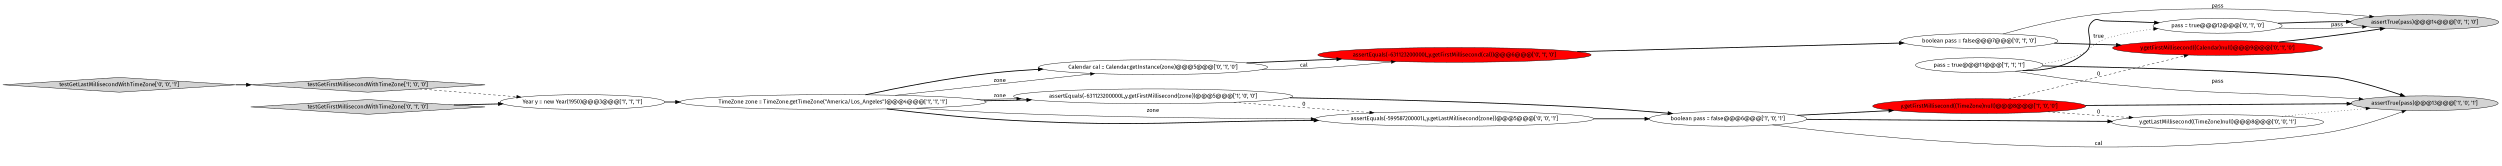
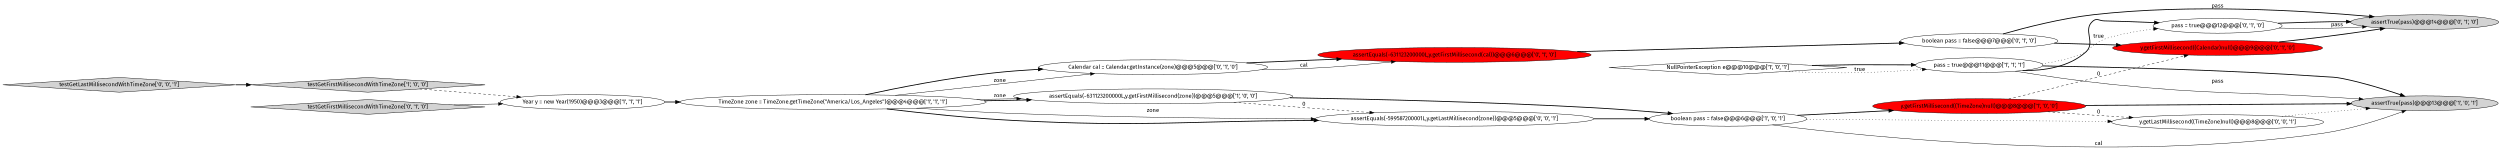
(2185, 9) -> (2185, 9)
none -> (1728, 68)
(476, 104) -> (476, 104)
(1957, 120) -> (1957, 120)
